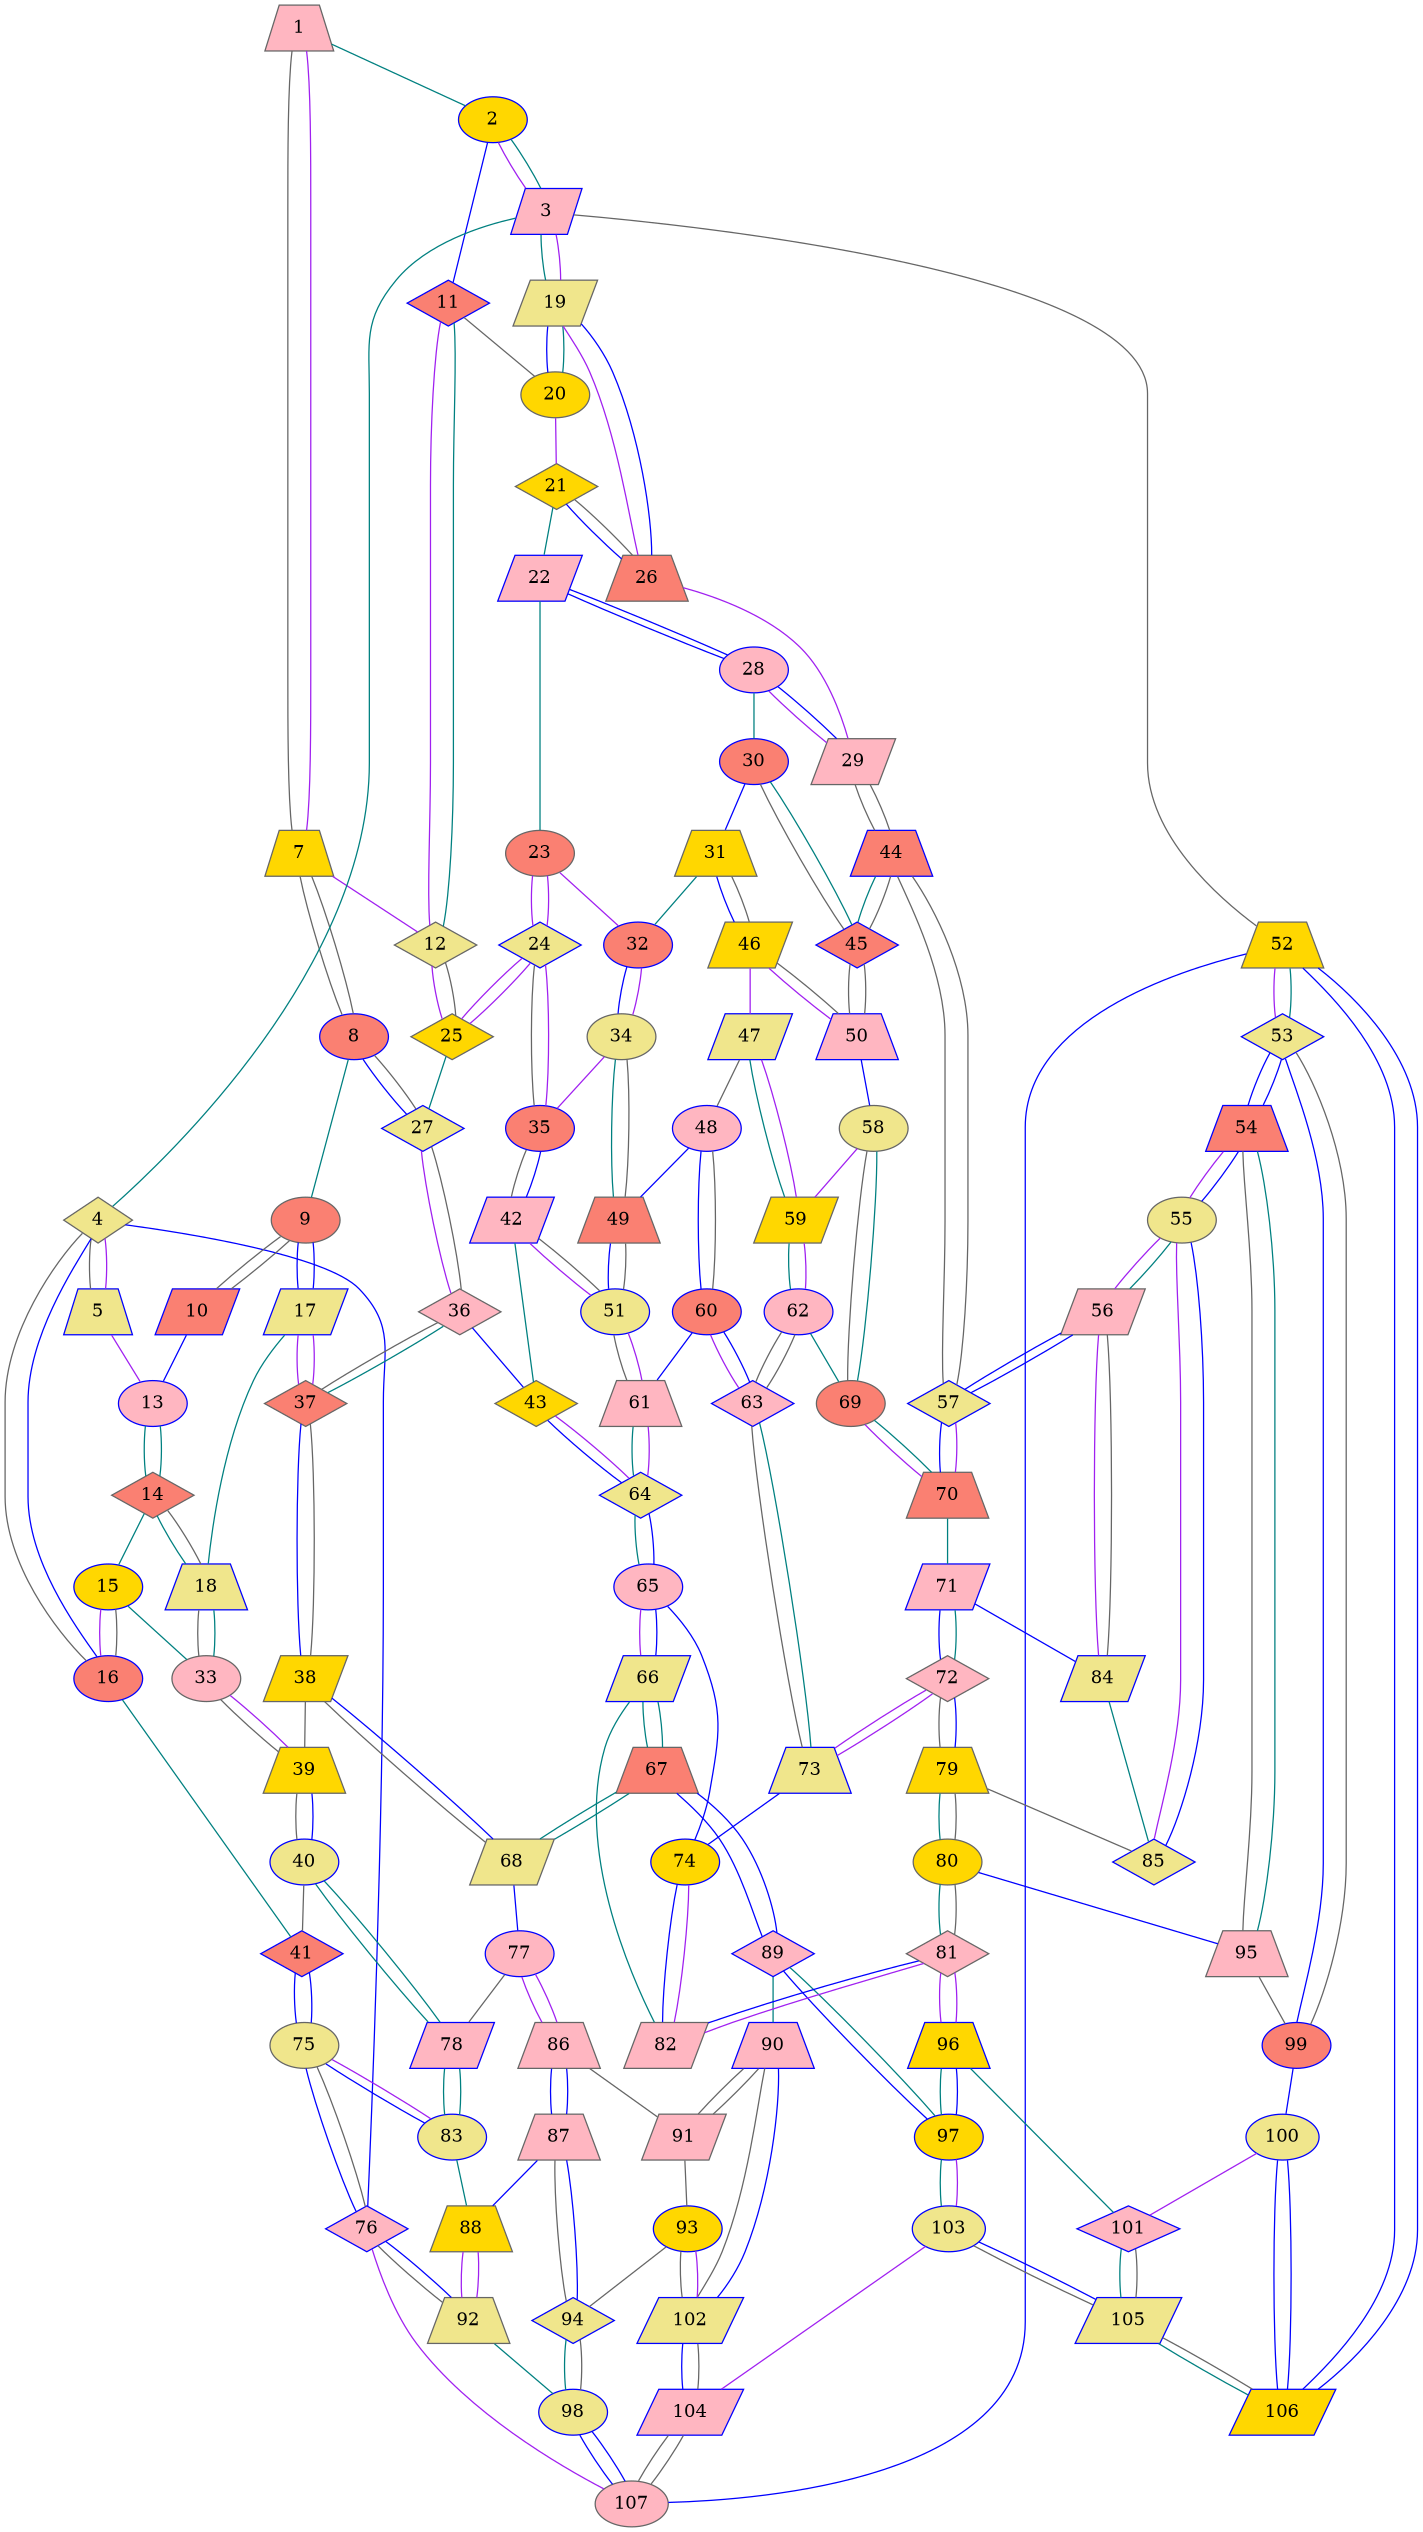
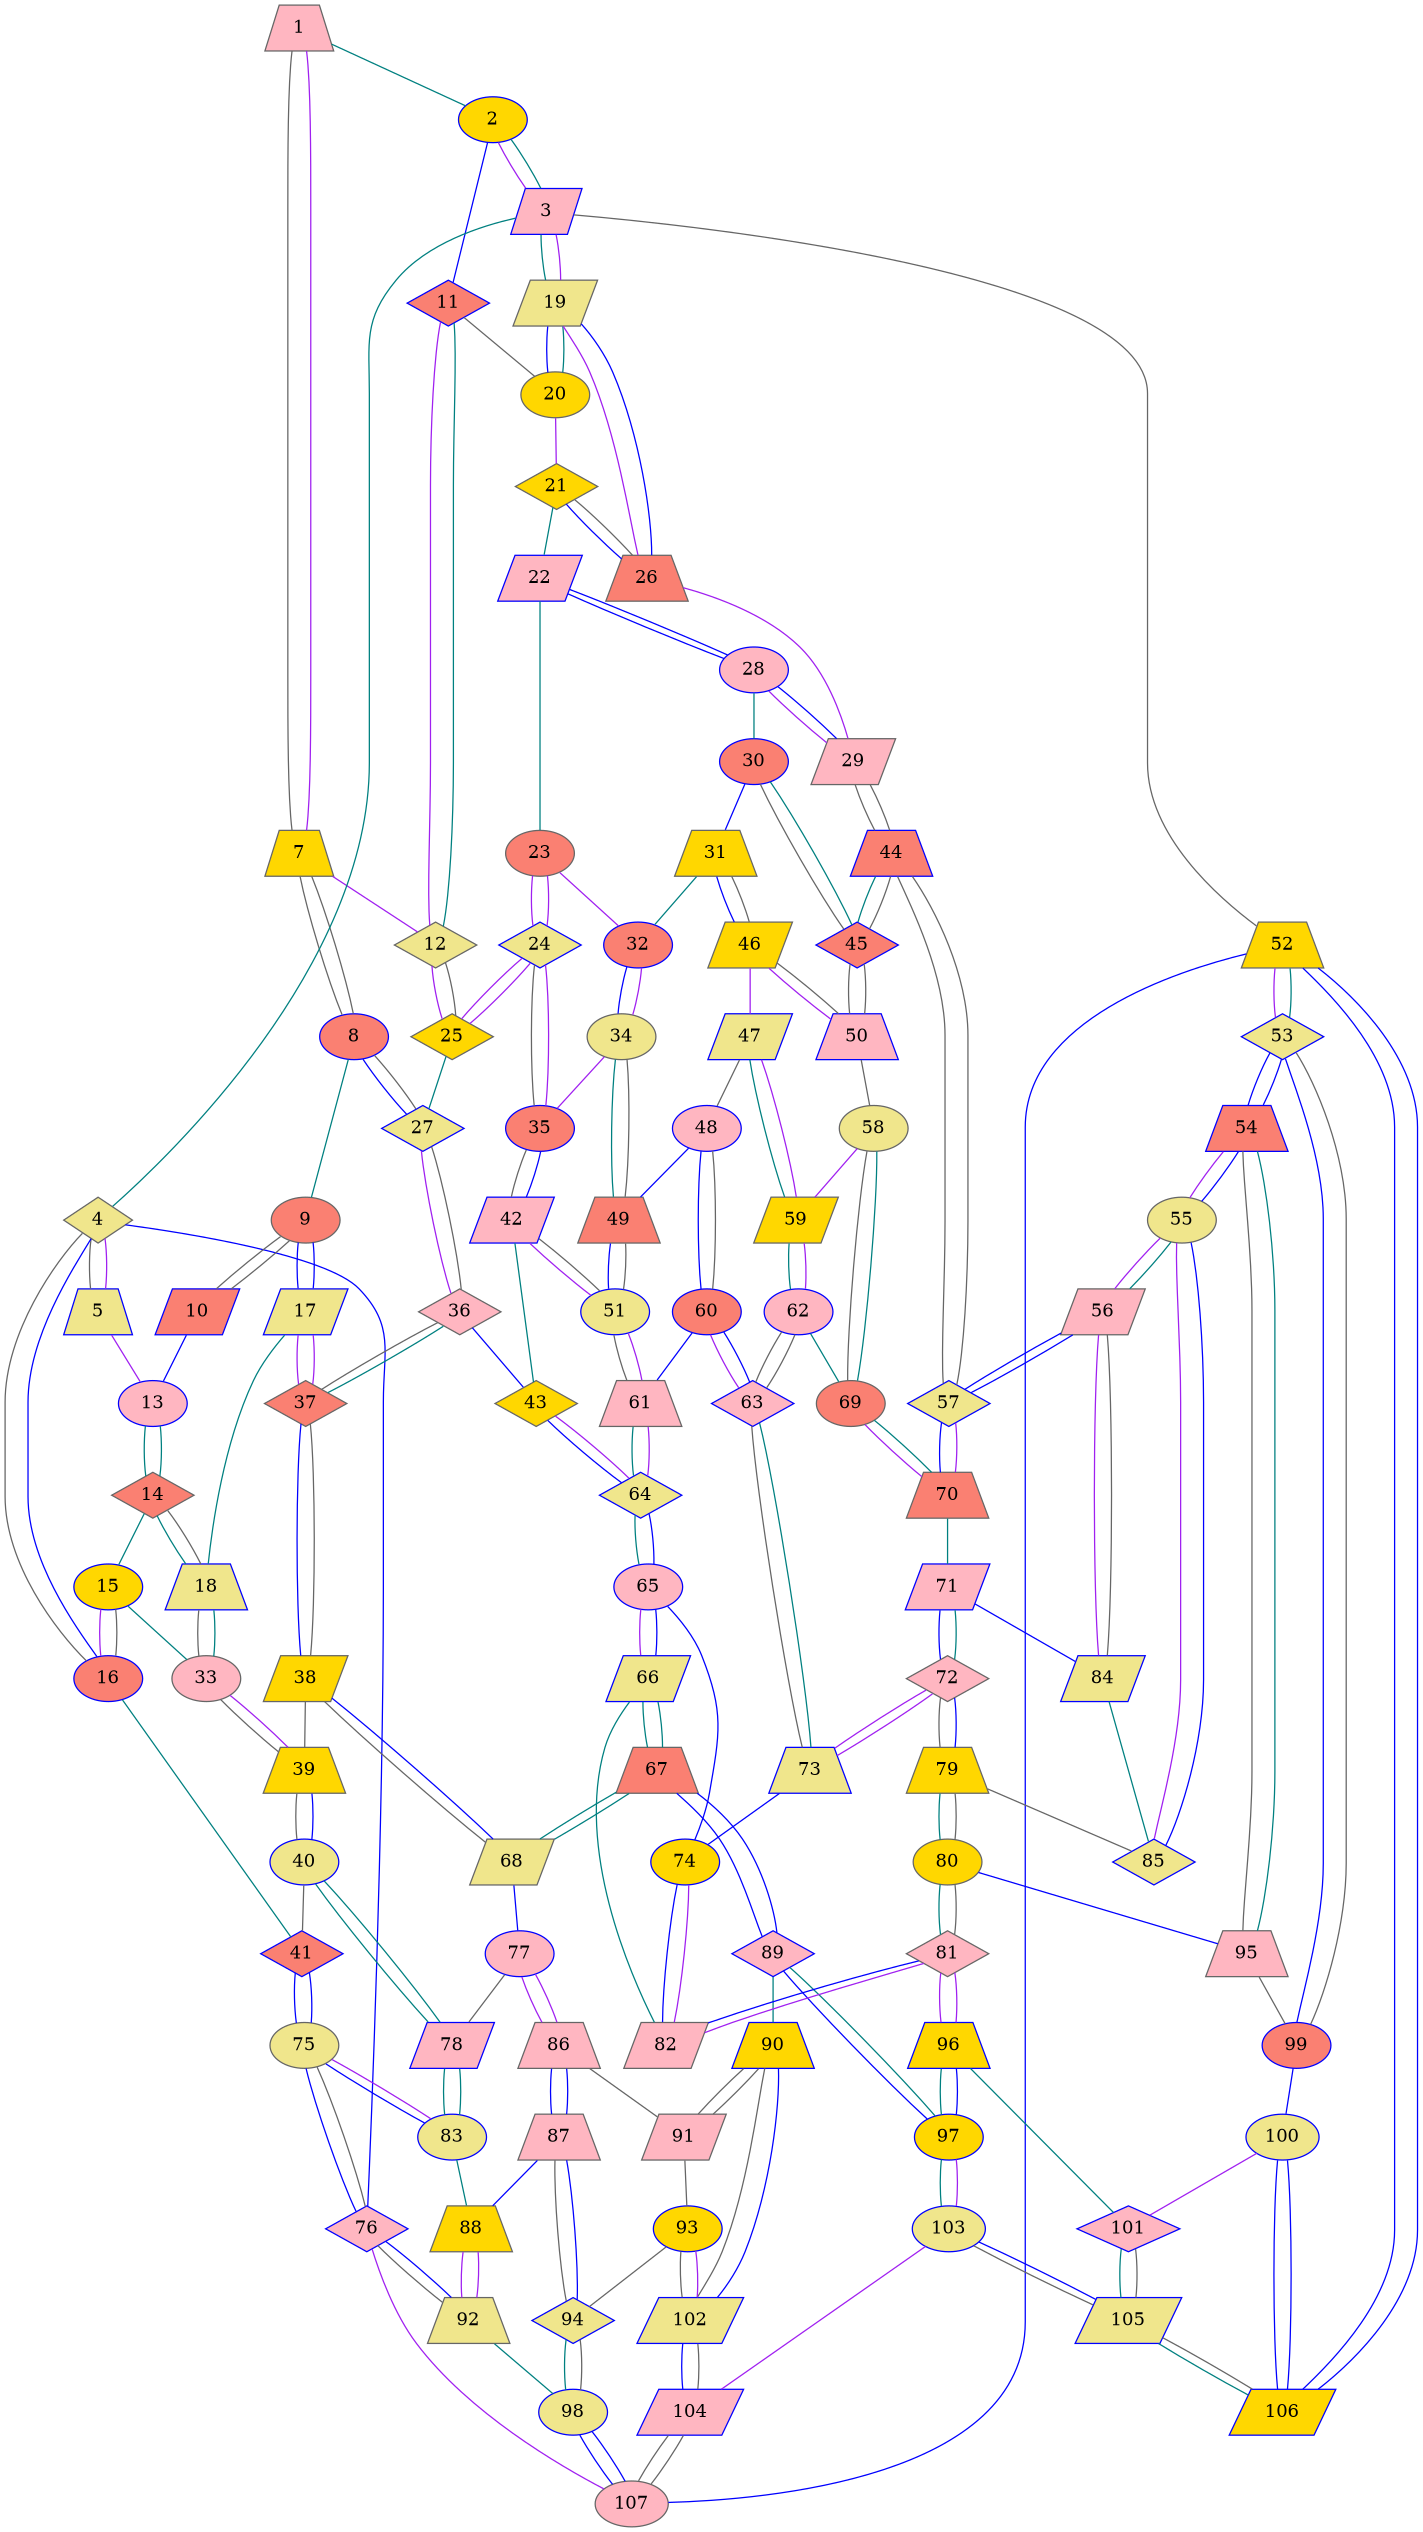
(865, 1083) -> (865, 1083)
(773, 2045) -> (773, 2045)
